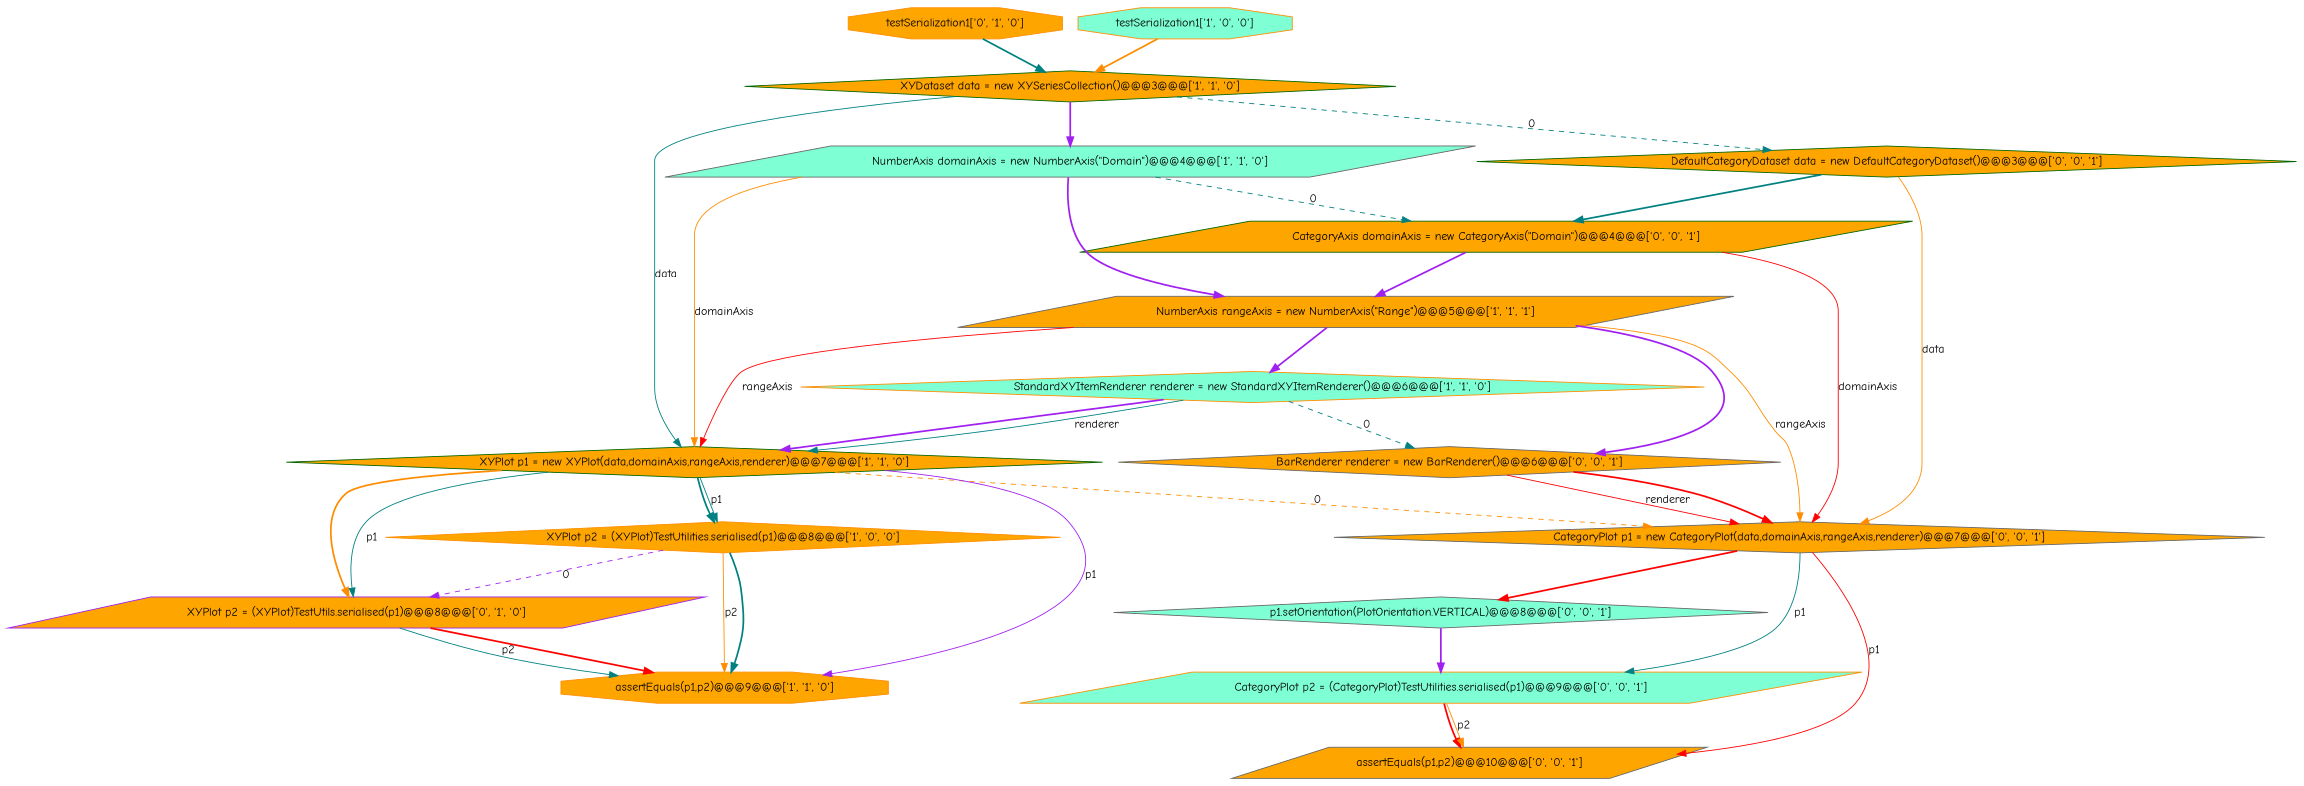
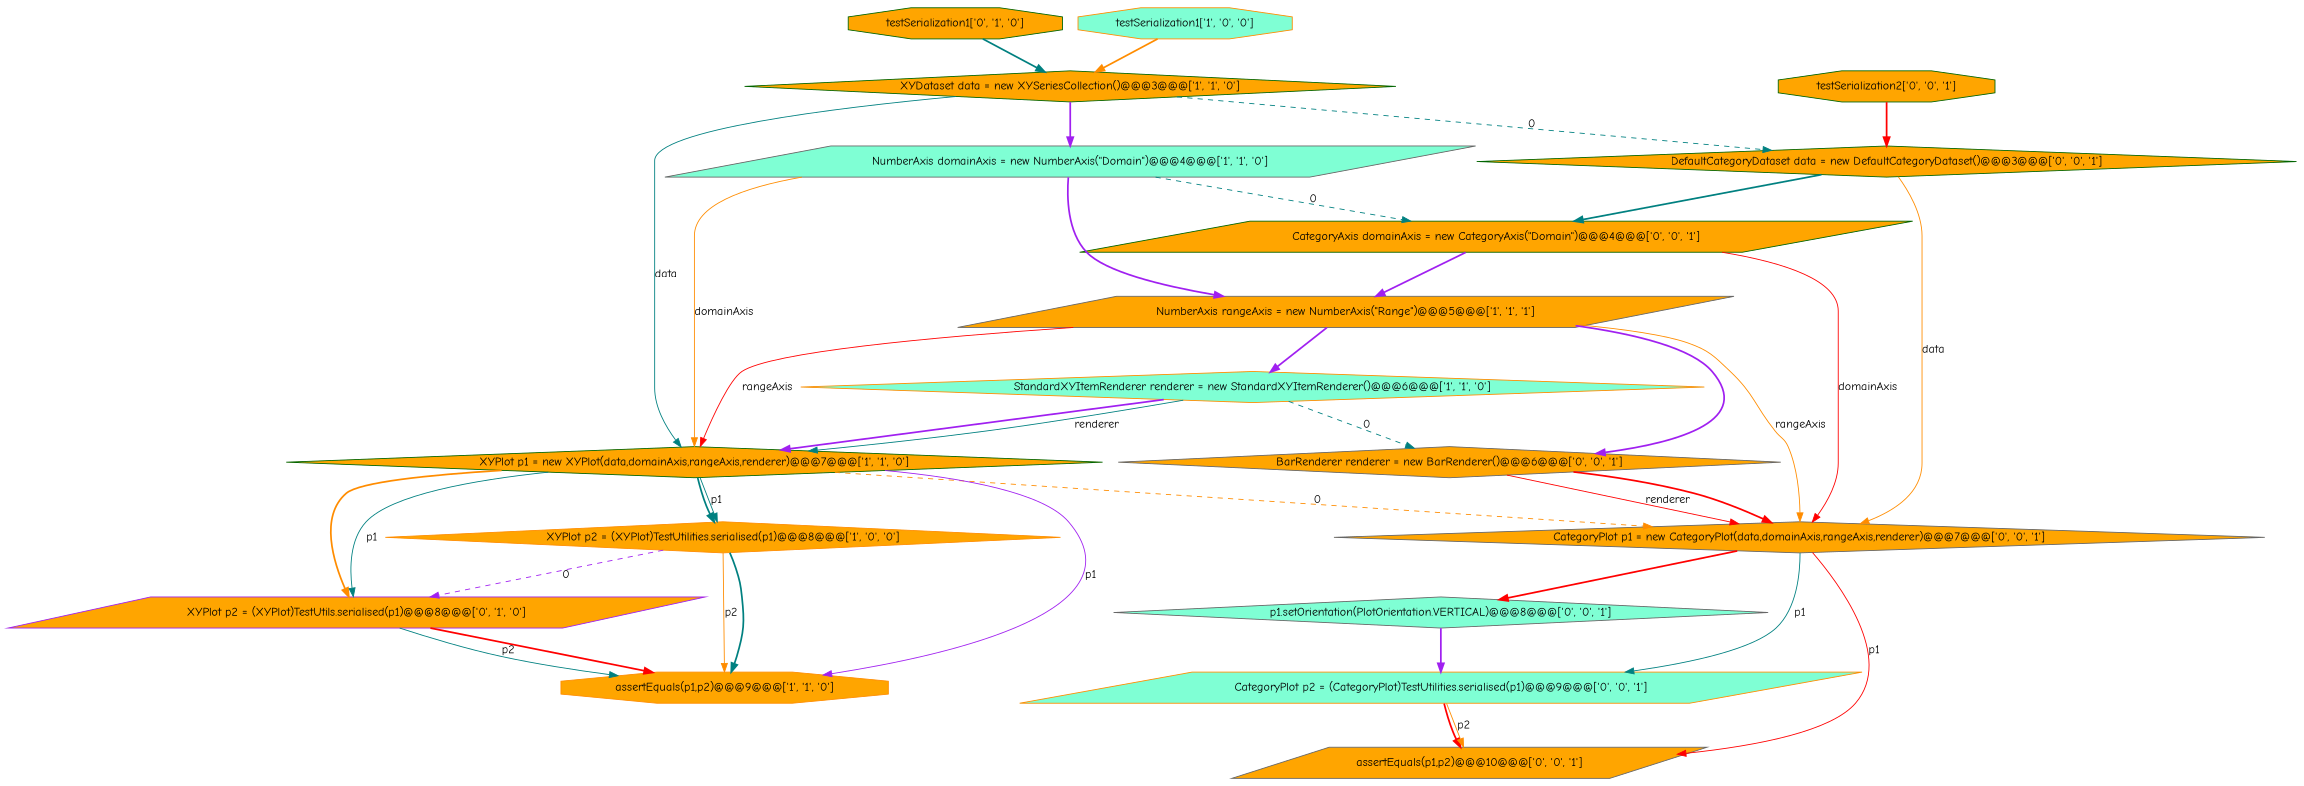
(955, 23) -> (955, 23)
none -> (1887, 86)
